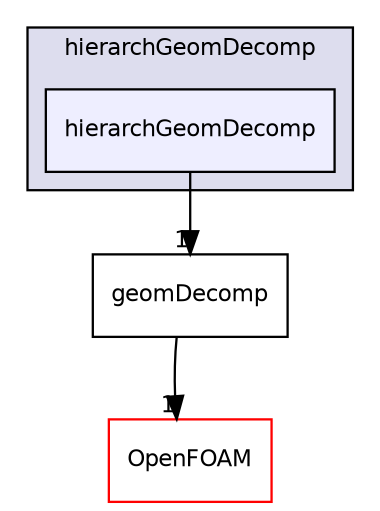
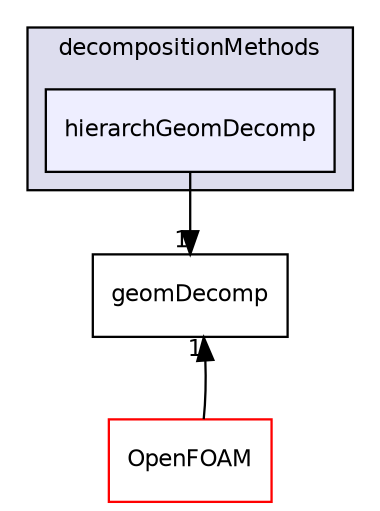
(190, 49) -> (190, 49)
(175, 367) -> (206, 390)
